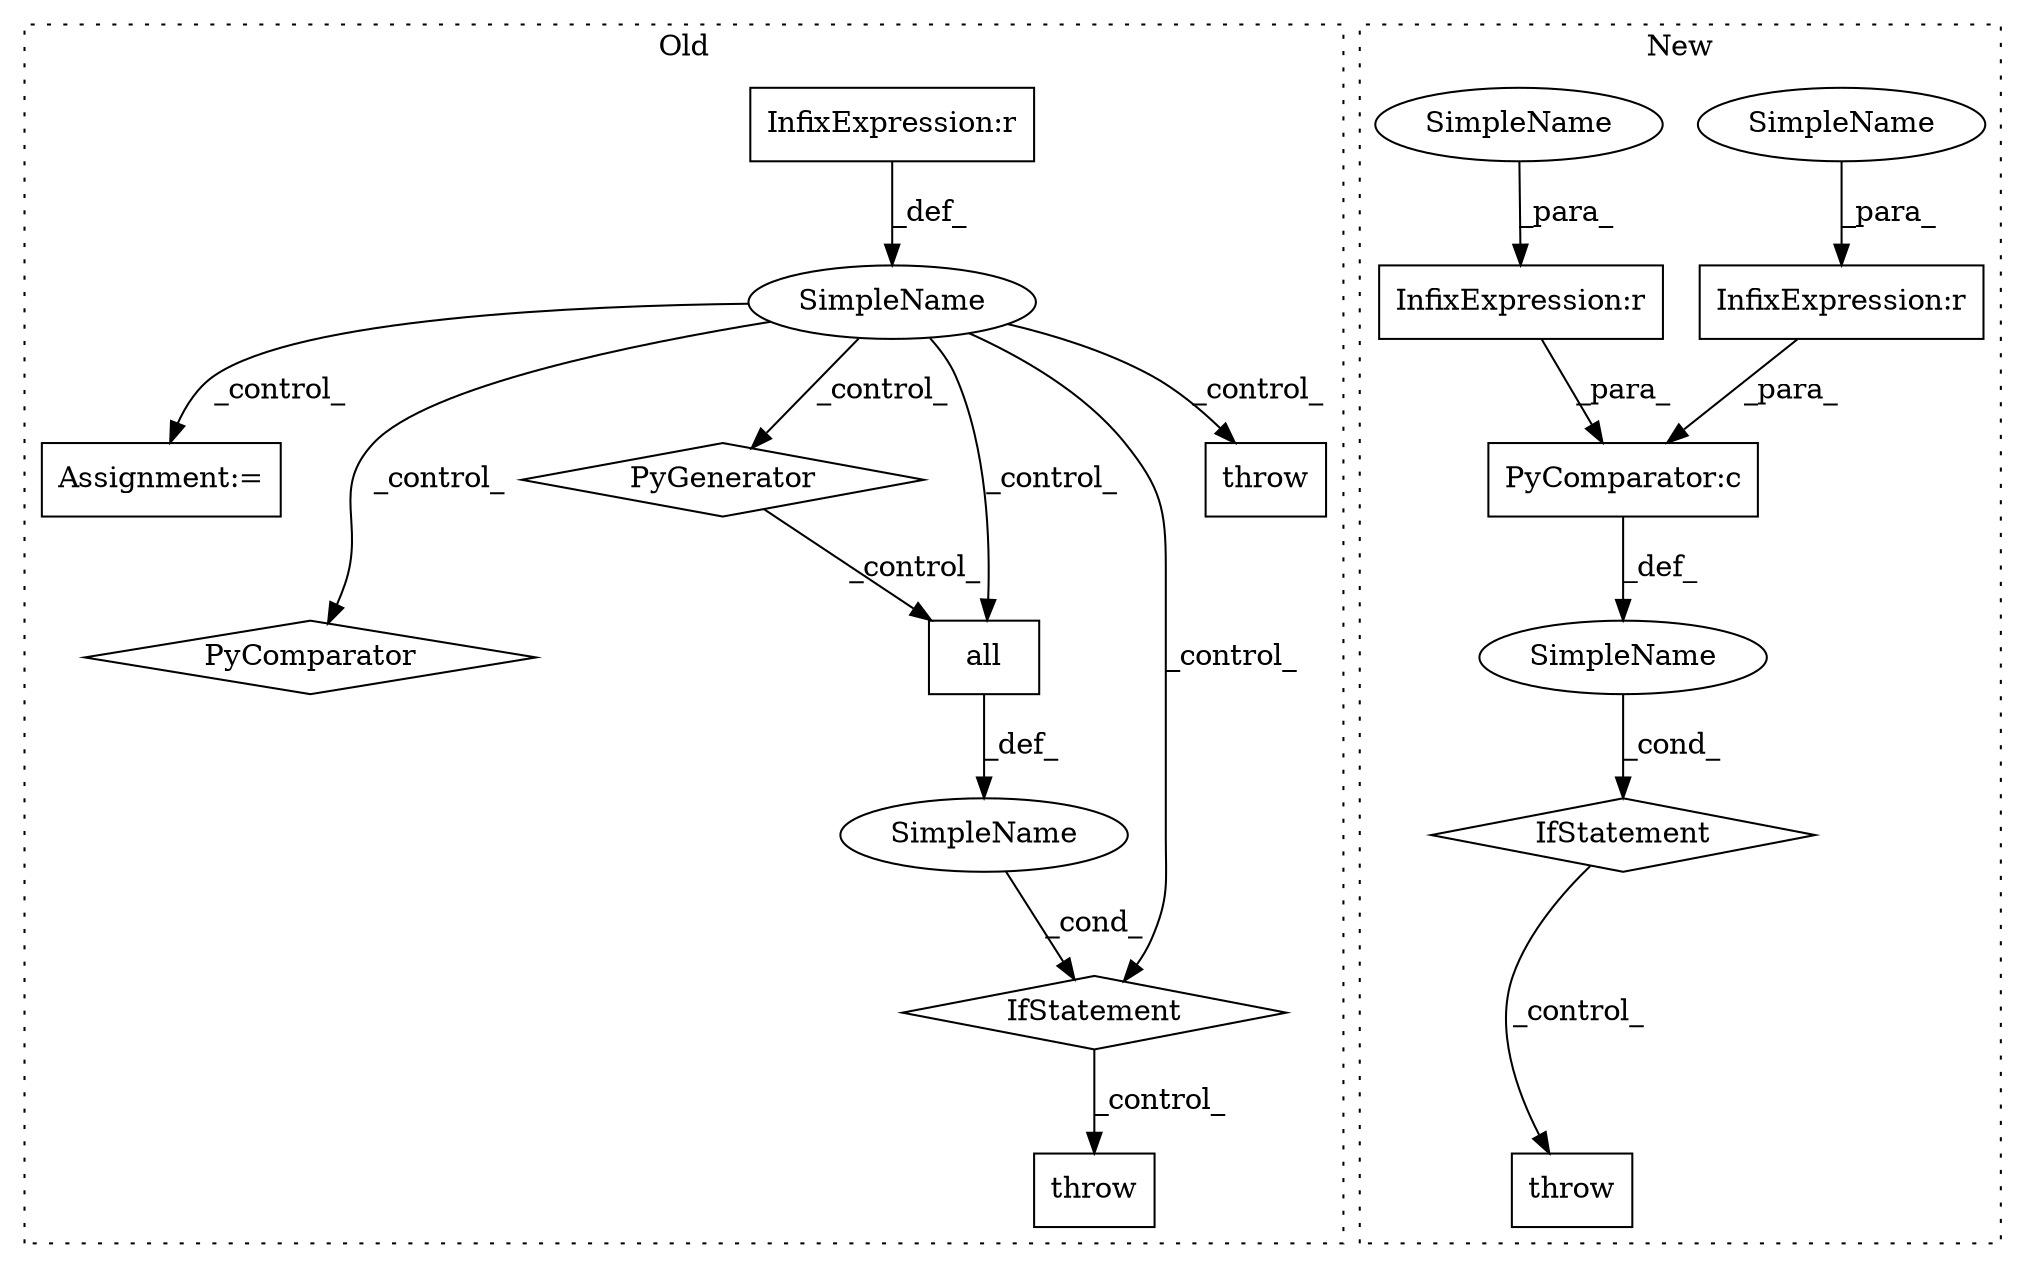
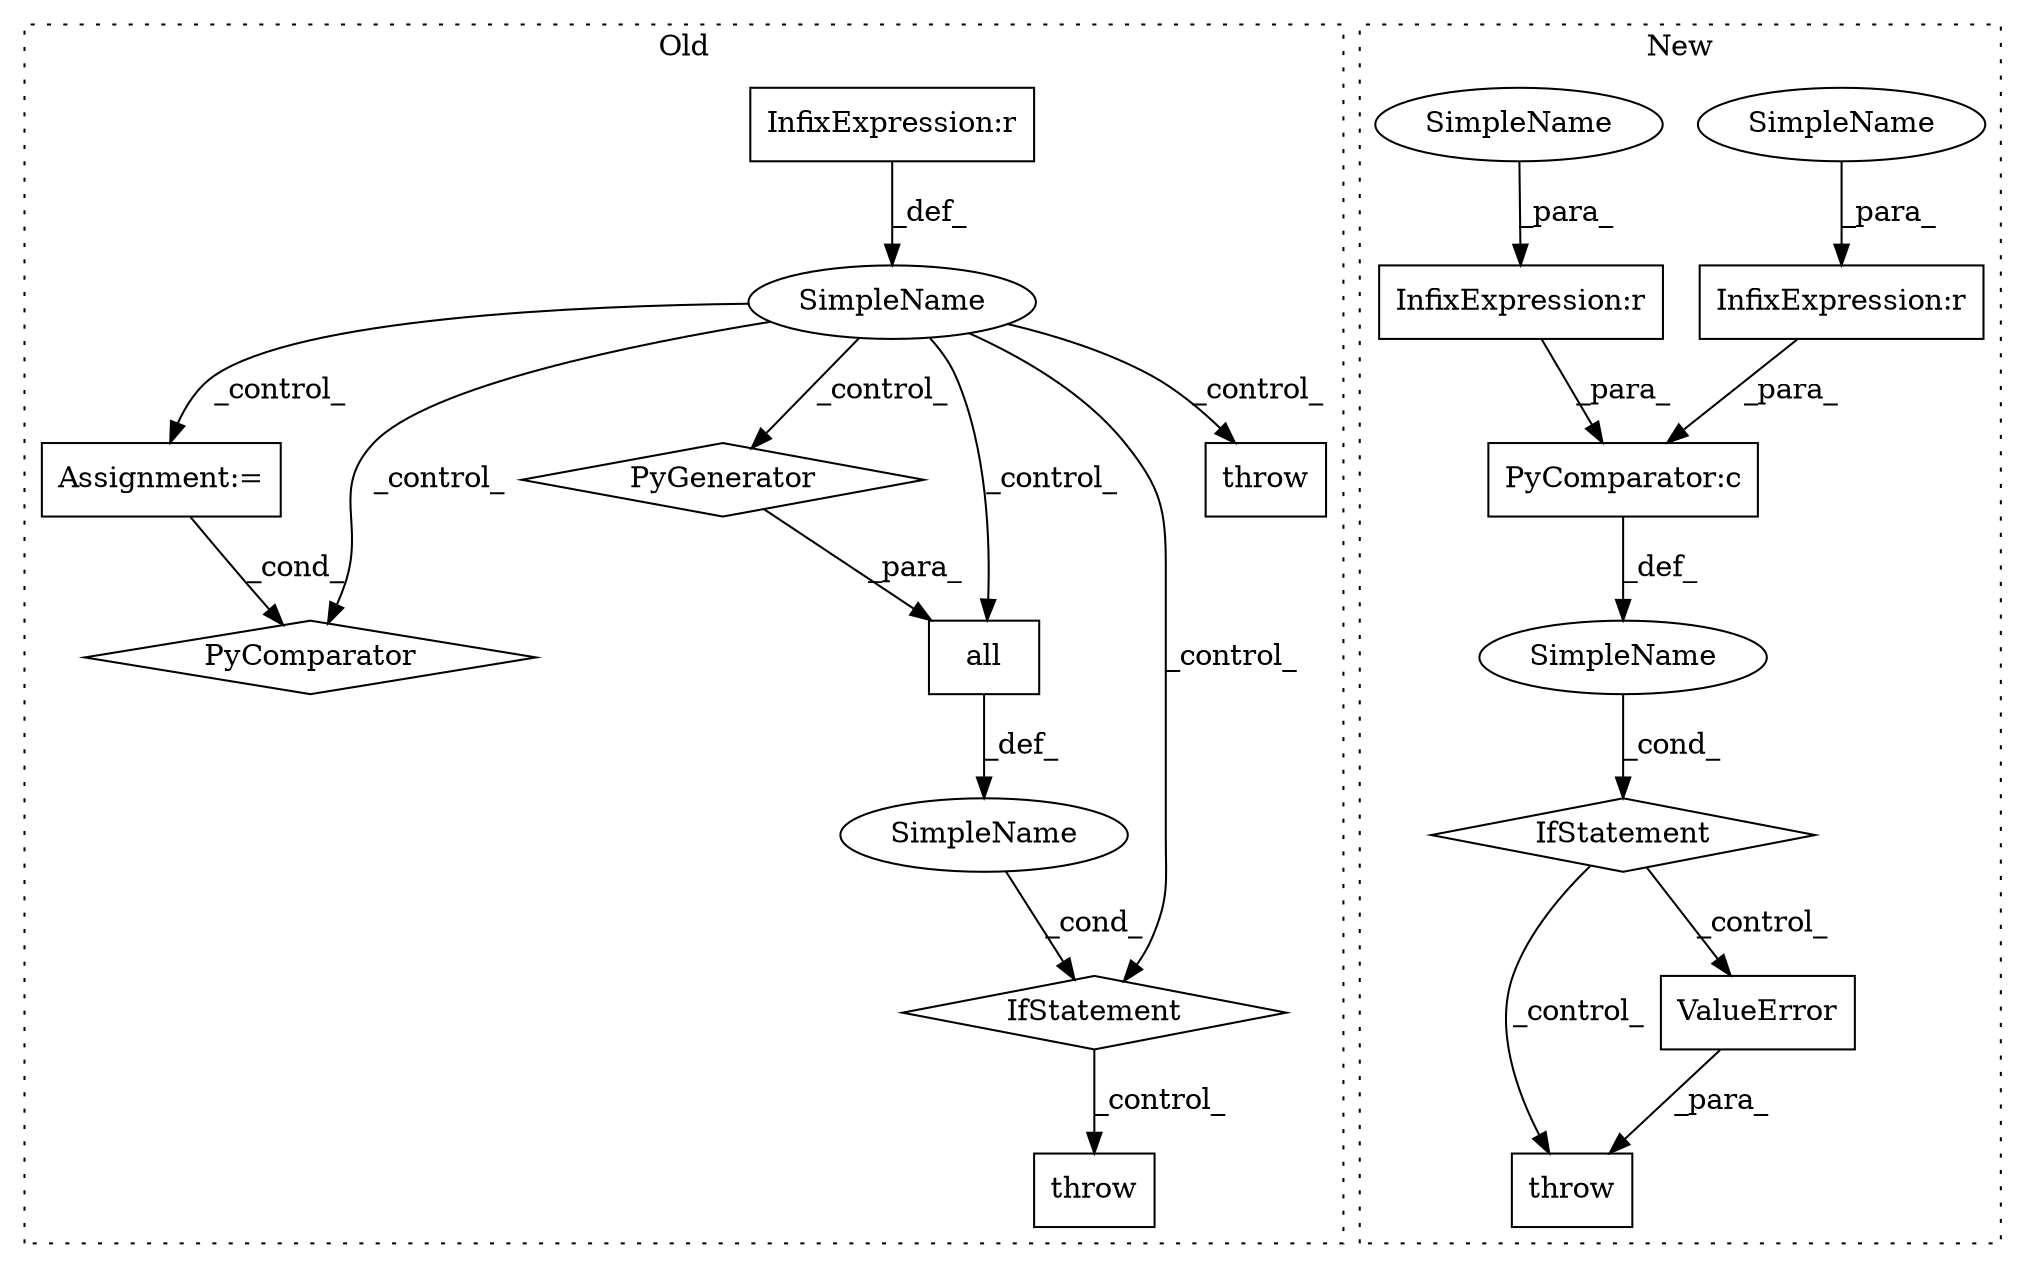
none -> (230, 563)
(915, 569) -> (915, 569)
none -> (1758, 1013)
